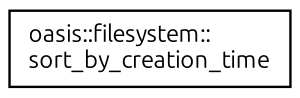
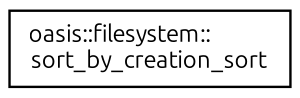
(150, 49) -> (150, 49)
